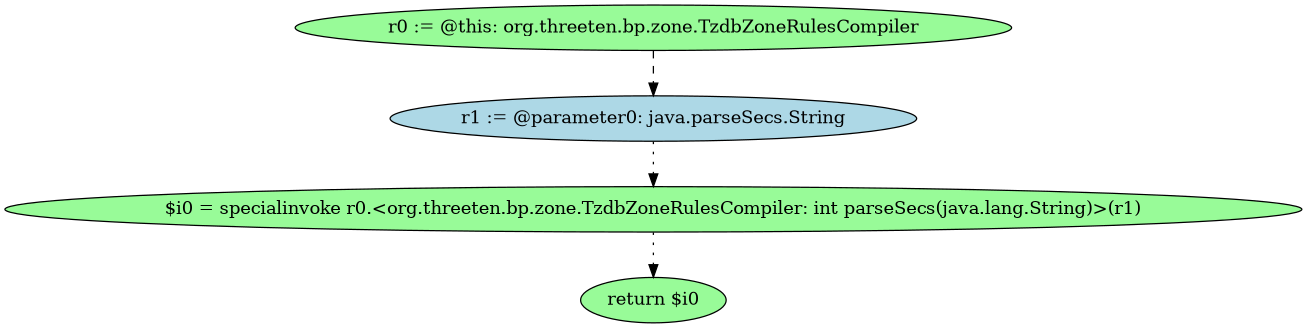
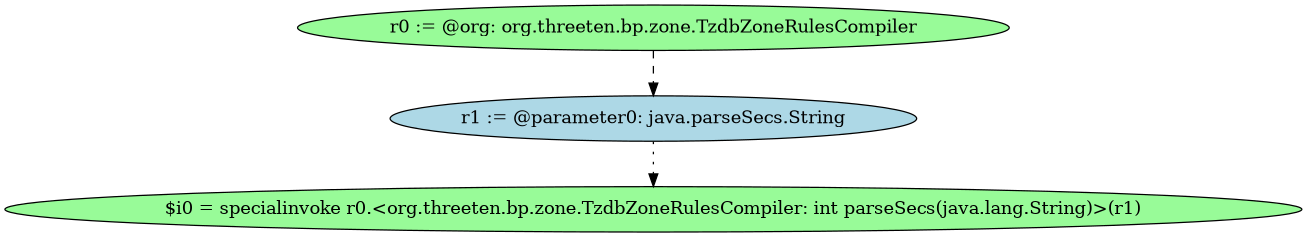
(653, 28) -> (653, 28)
(653, 300) -> none
